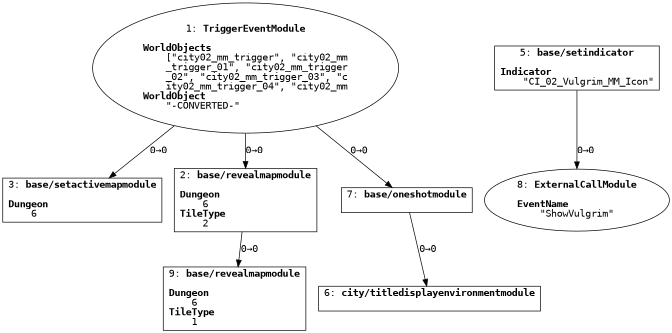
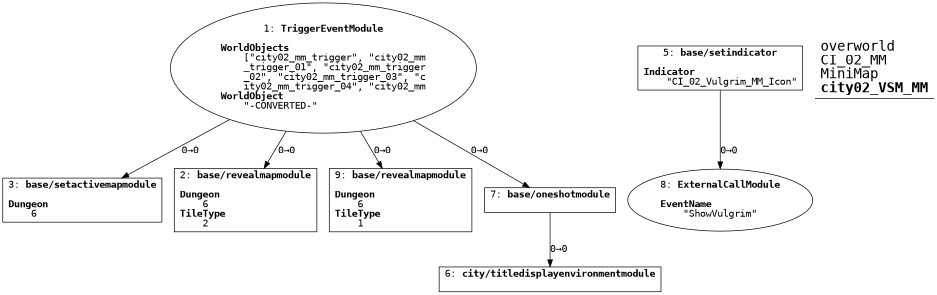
none -> (875, 68)
(240, 246) -> (370, 147)
